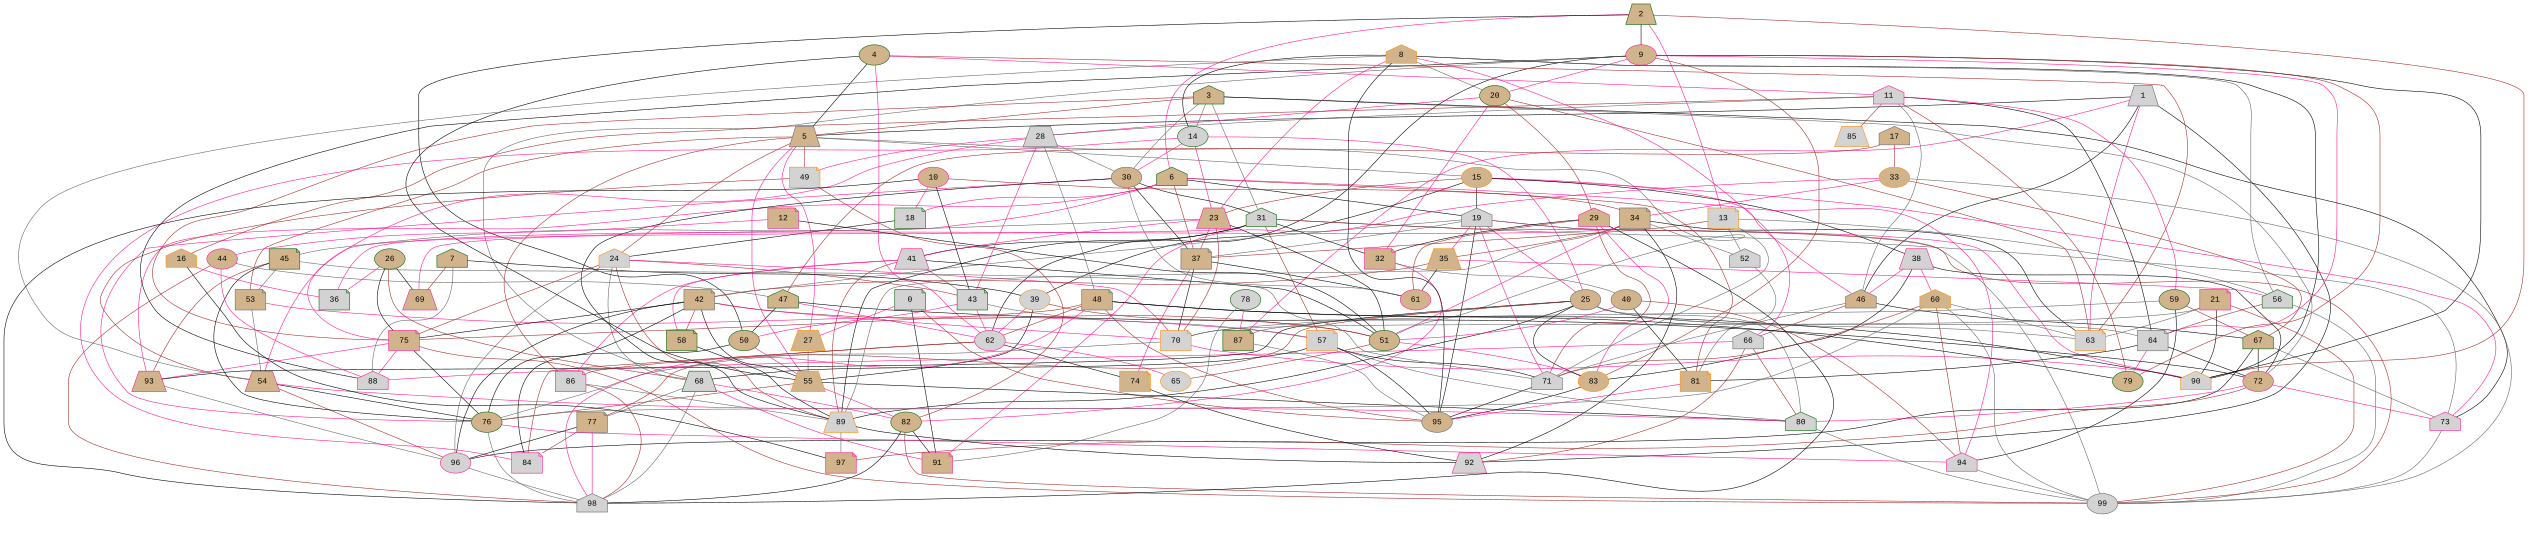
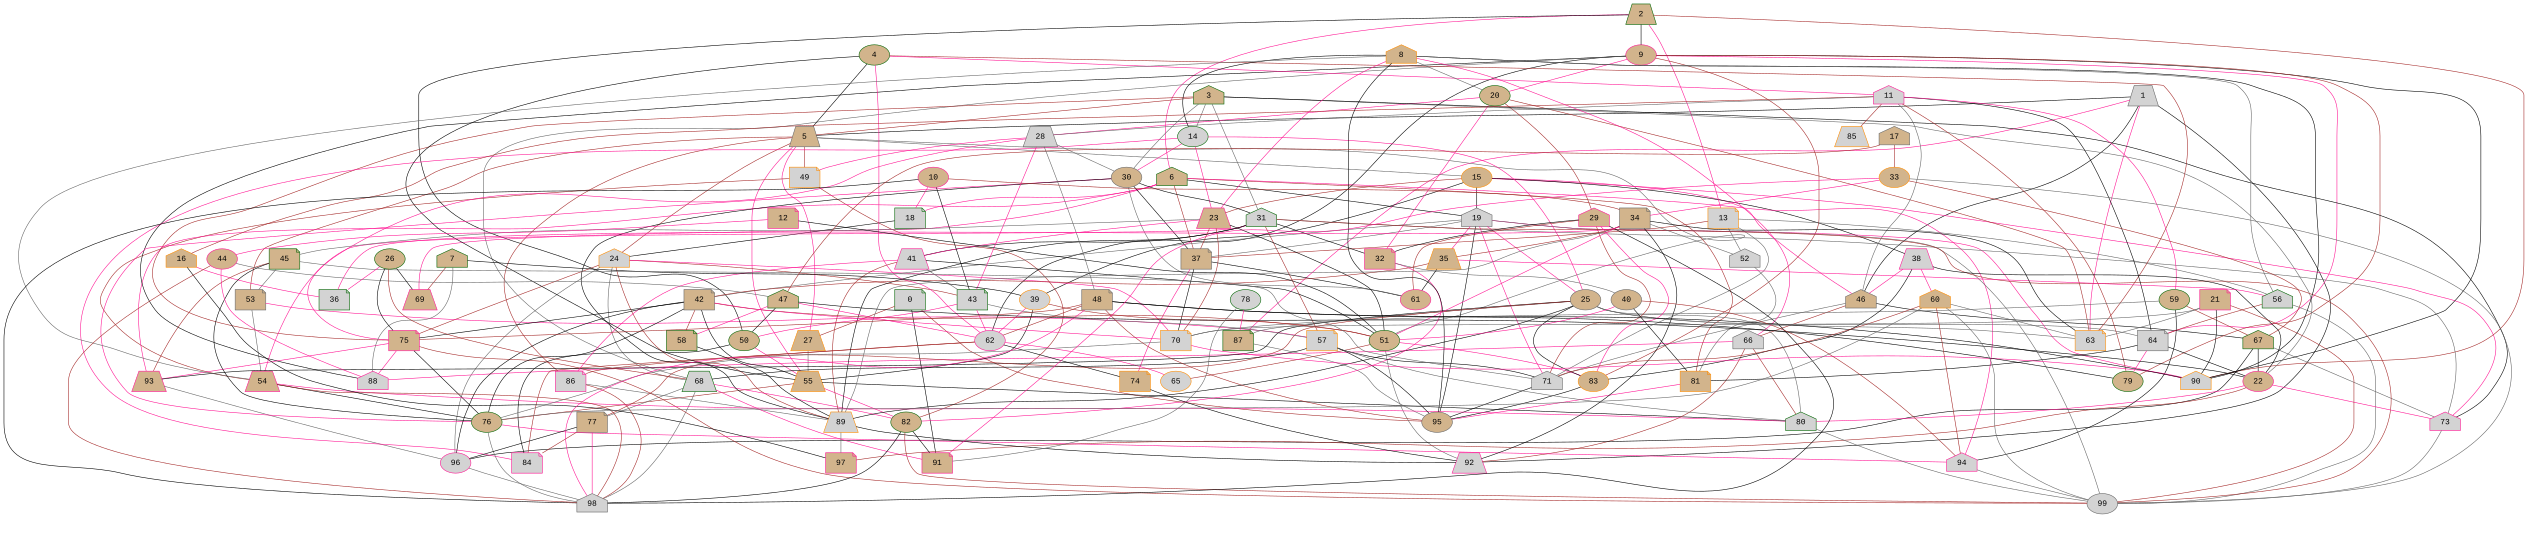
(766, 271) -> (743, 316)
(842, 327) -> (842, 327)
(2258, 381) -> (2258, 381)
(361, 423) -> (481, 395)
none -> (1411, 425)
